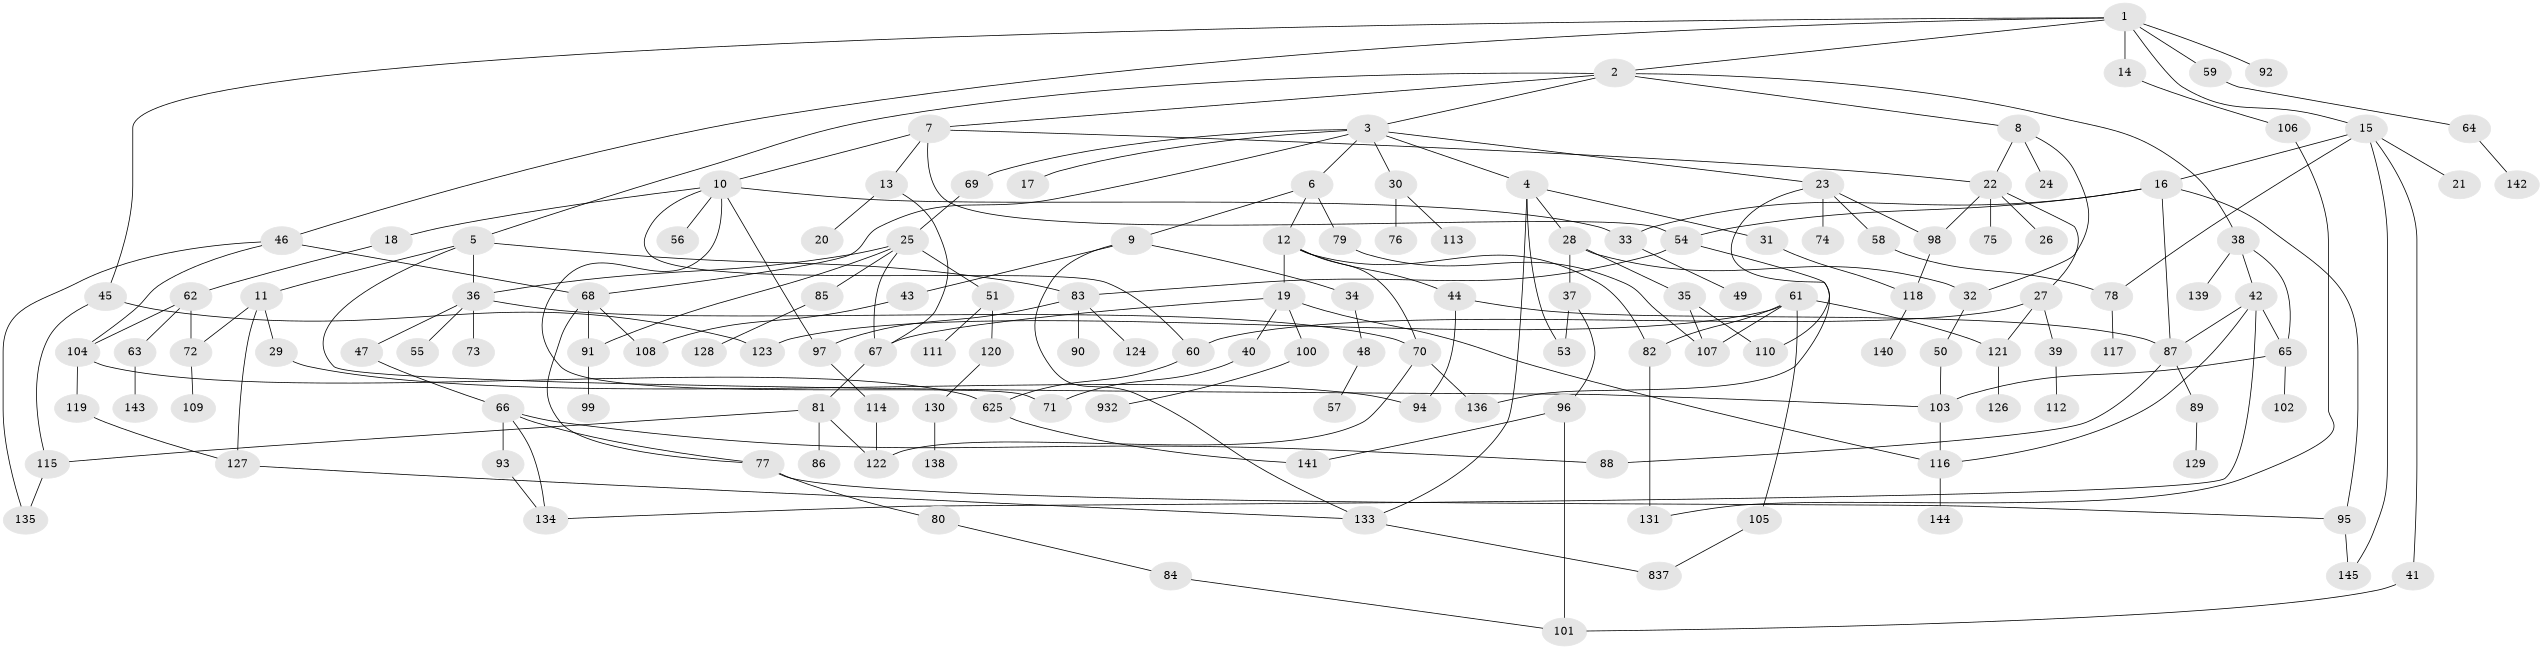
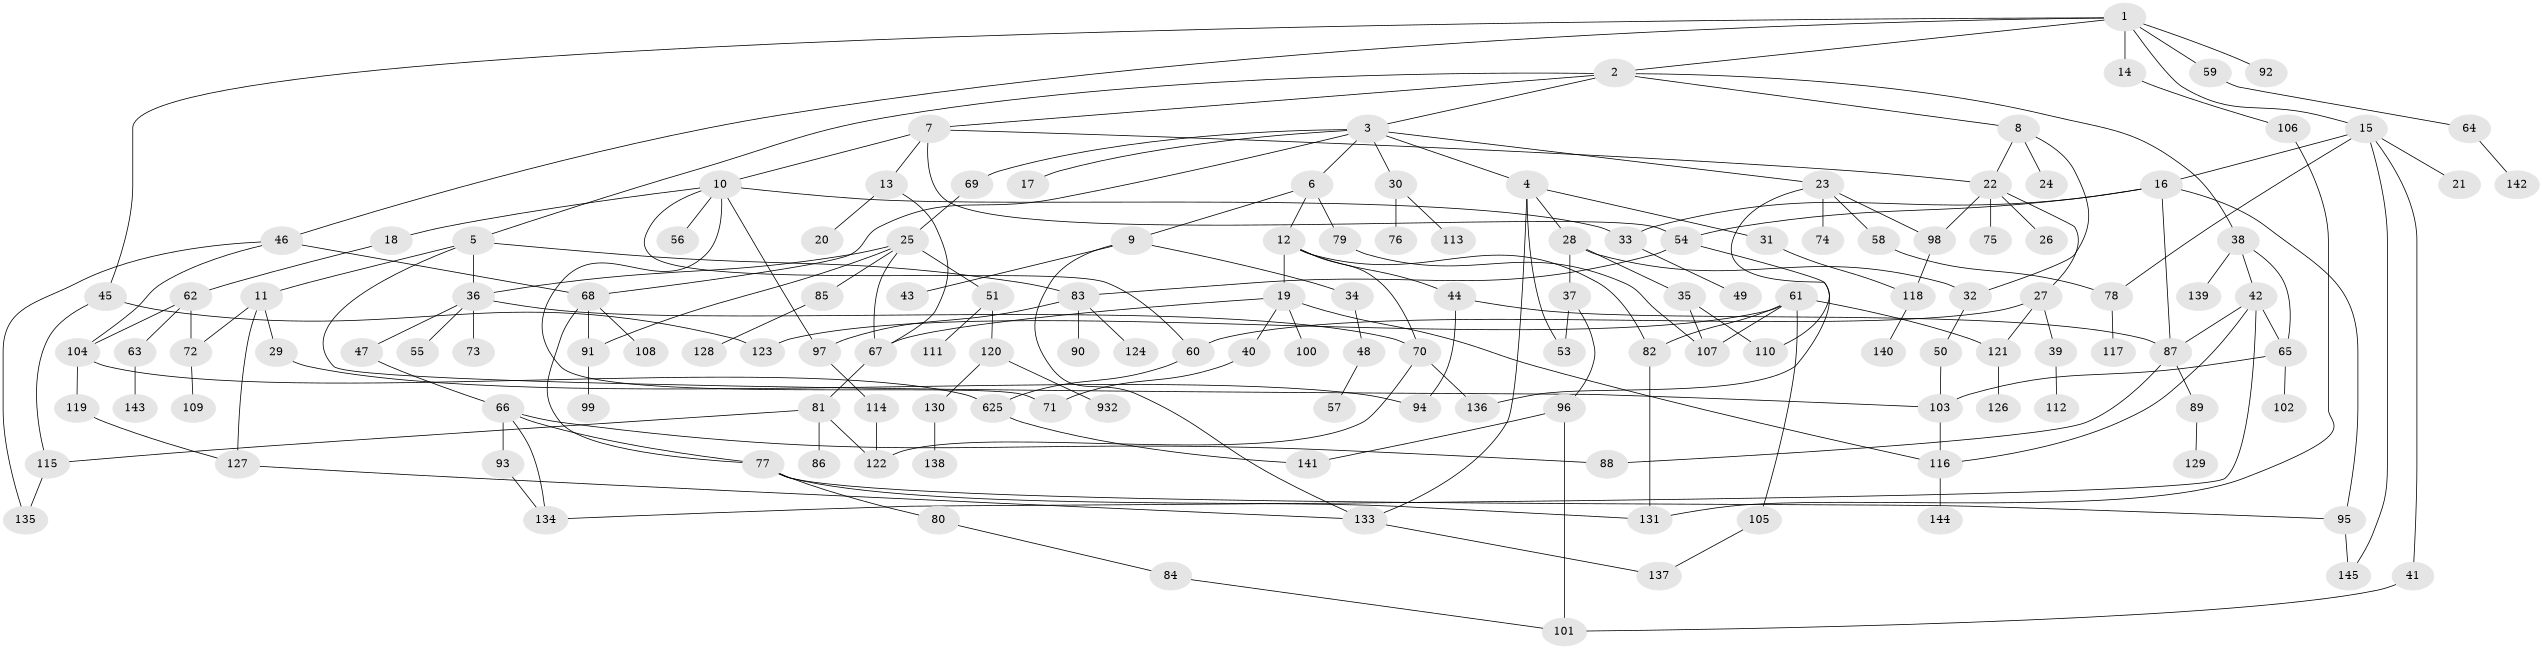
(752, 323) -> none
(1230, 381) -> (1048, 379)
none -> (1415, 507)
(1659, 576) -> (1659, 576)
